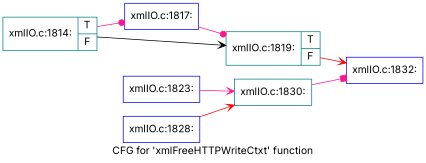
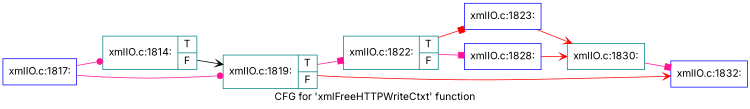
(108, 25) -> (87, 64)
none -> (391, 53)
(213, 91) -> (551, 35)
